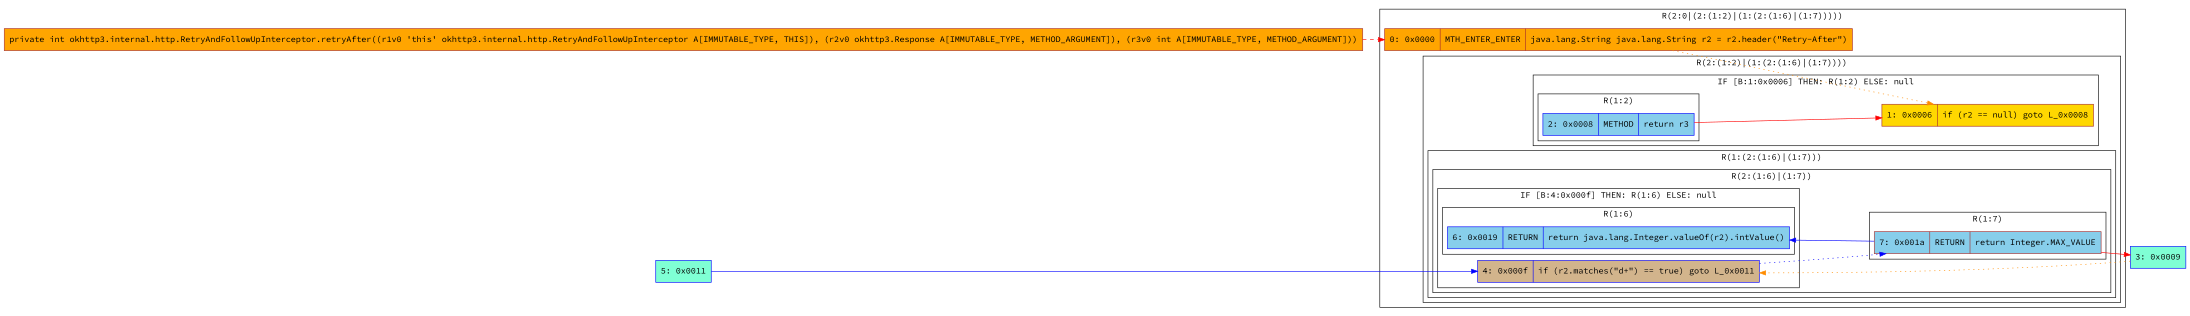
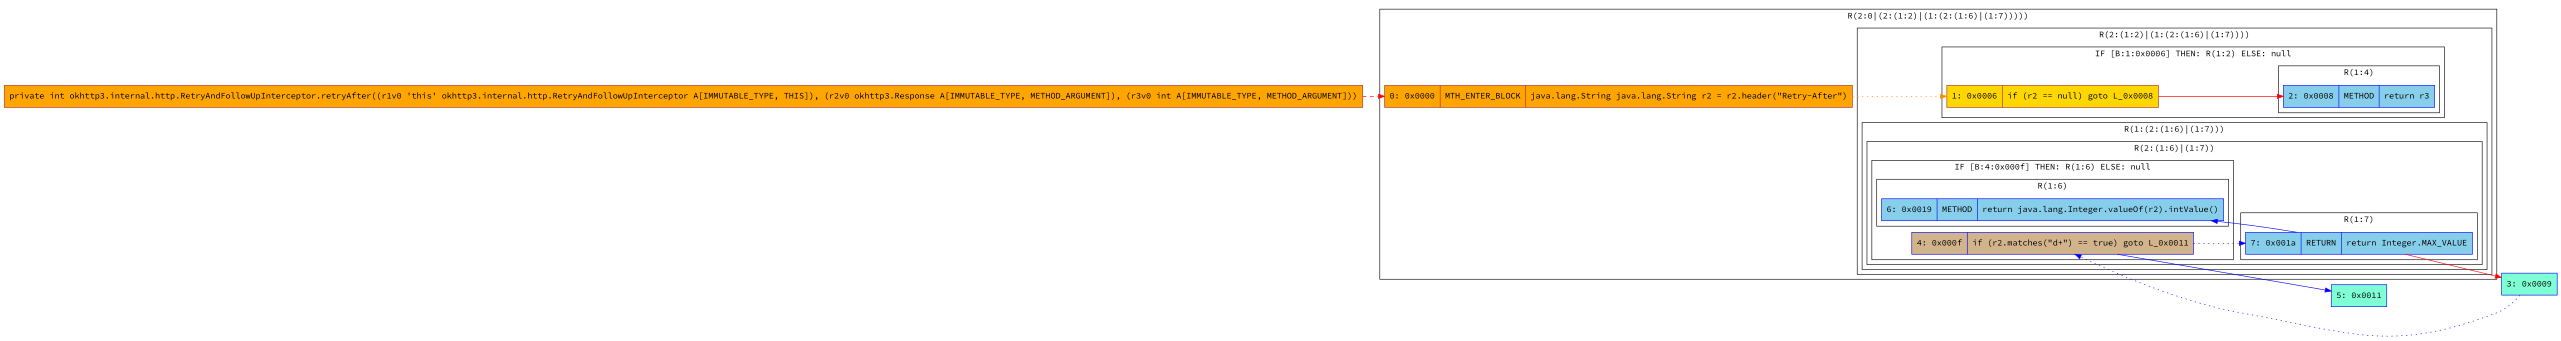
(1483, 39) -> (1483, 96)
(1619, 101) -> (2359, 73)
(1785, 120) -> (2218, 96)
(1523, 237) -> (1957, 209)
(1988, 243) -> (2359, 243)
(1948, 270) -> (2300, 324)
(1091, 271) -> (2221, 272)
